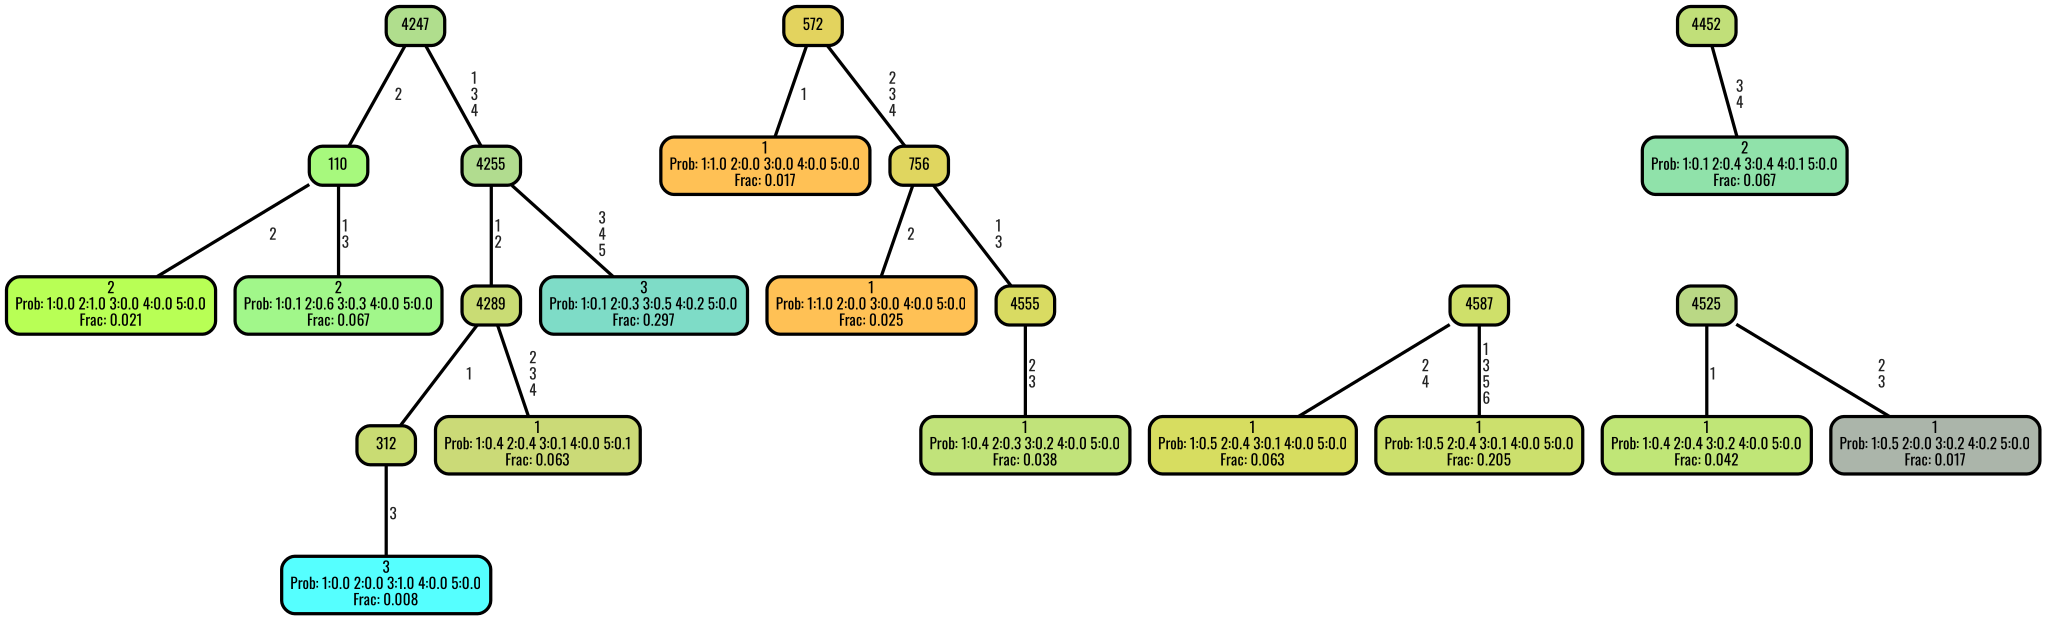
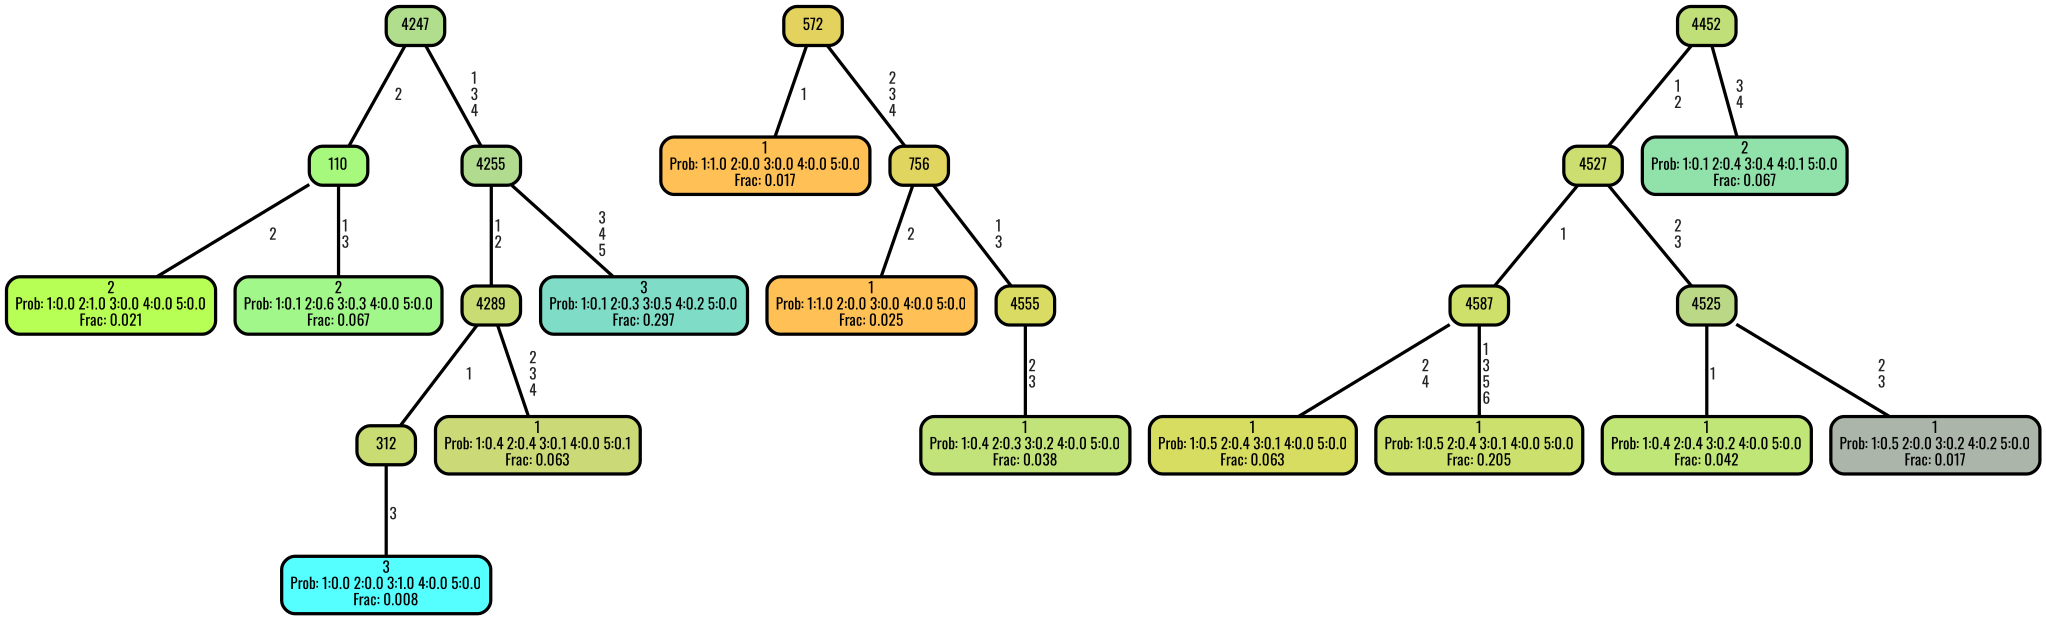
none -> (1593, 166)
